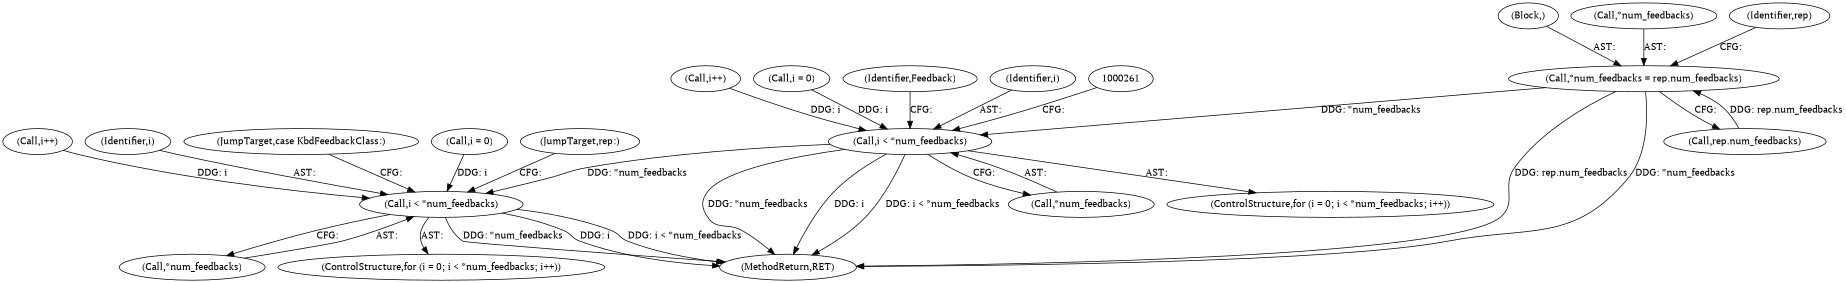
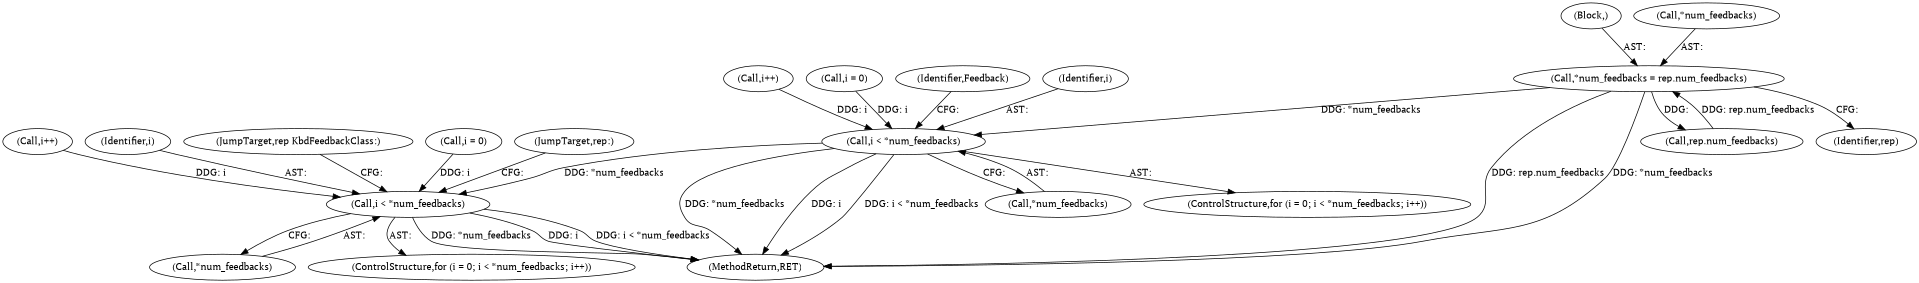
(1716, 45) -> (1804, 99)
(1121, 79) -> none
(1707, 110) -> (1678, 110)
(301, 142) -> (298, 142)
